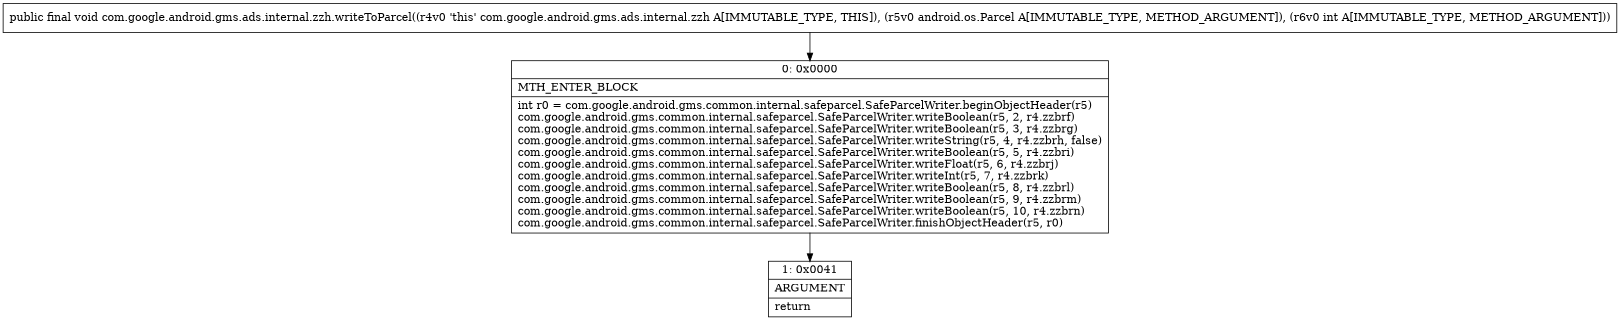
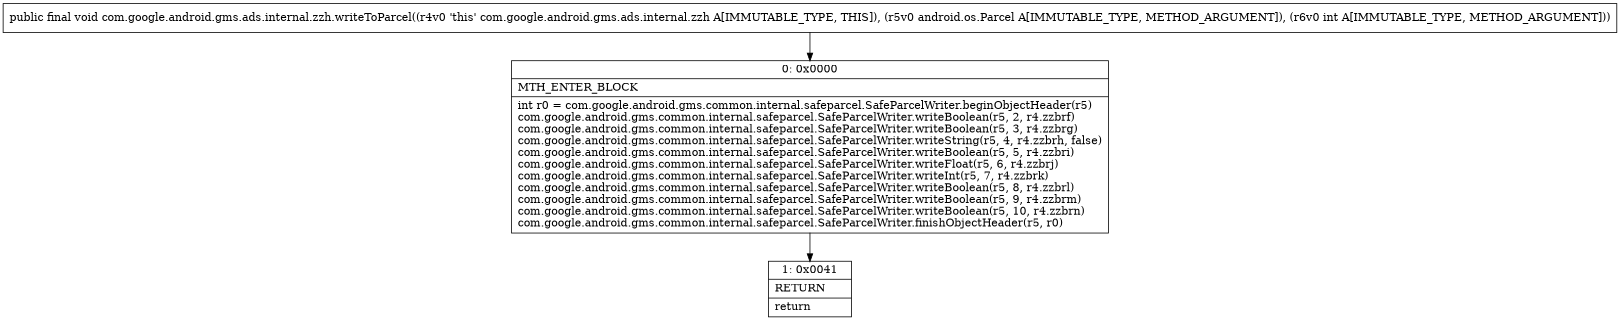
(810, 288) -> (800, 288)
